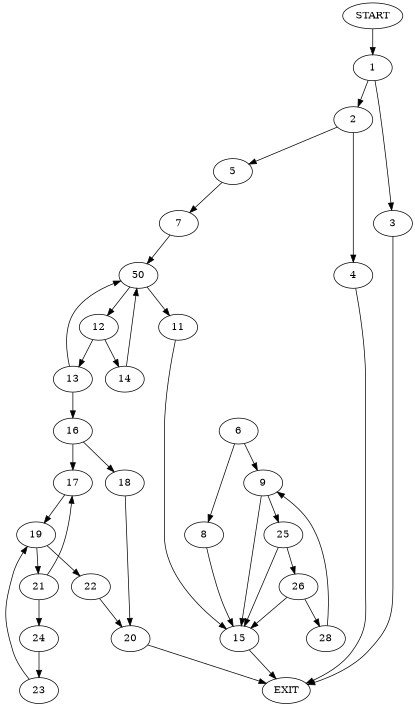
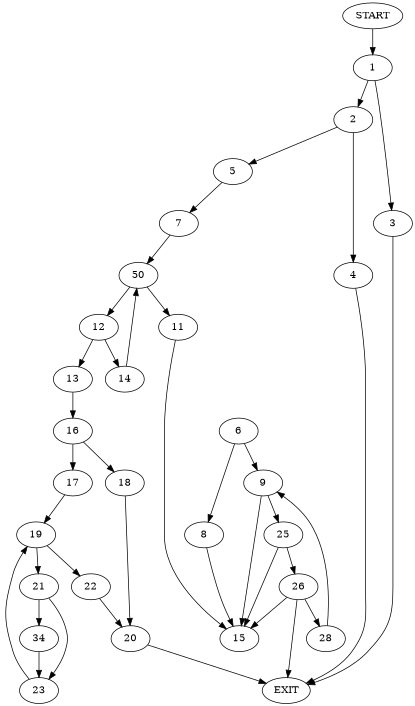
(73, 315) -> none
(64, 541) -> (67, 635)
(39, 639) -> (39, 639)
(260, 662) -> (293, 635)
